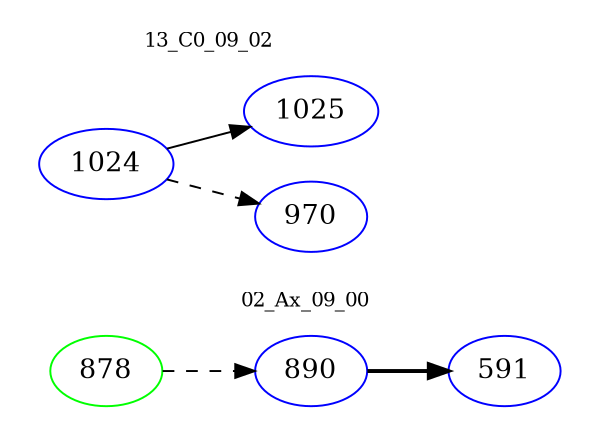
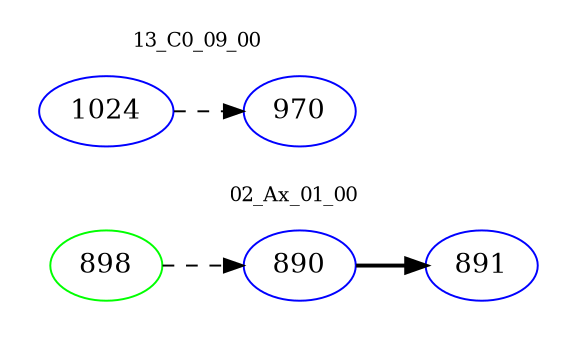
(209, 42) -> (197, 42)
(311, 111) -> none
(305, 302) -> (294, 196)
(106, 371) -> (106, 266)
(505, 371) -> (482, 266)
